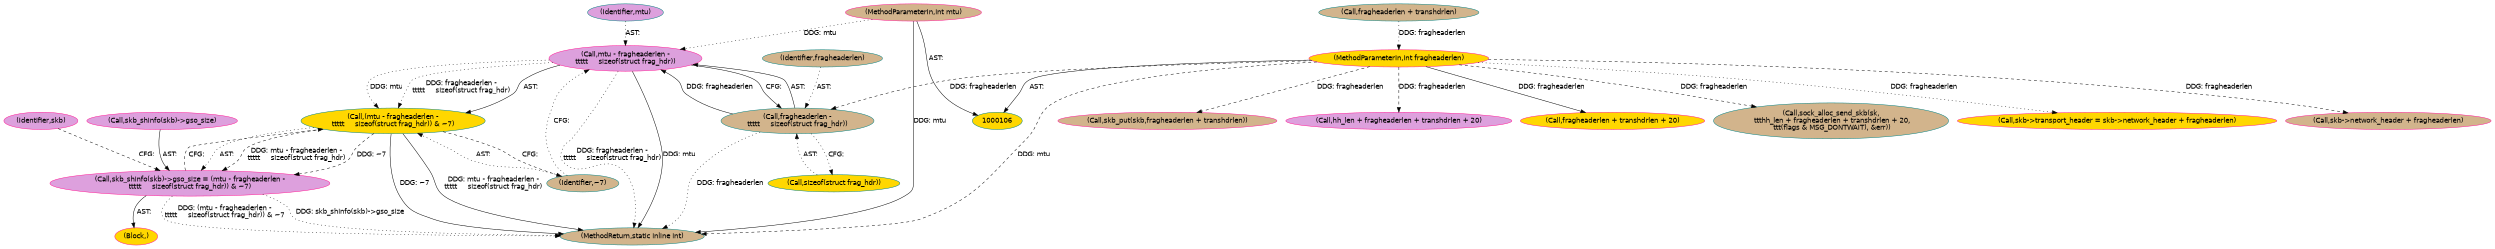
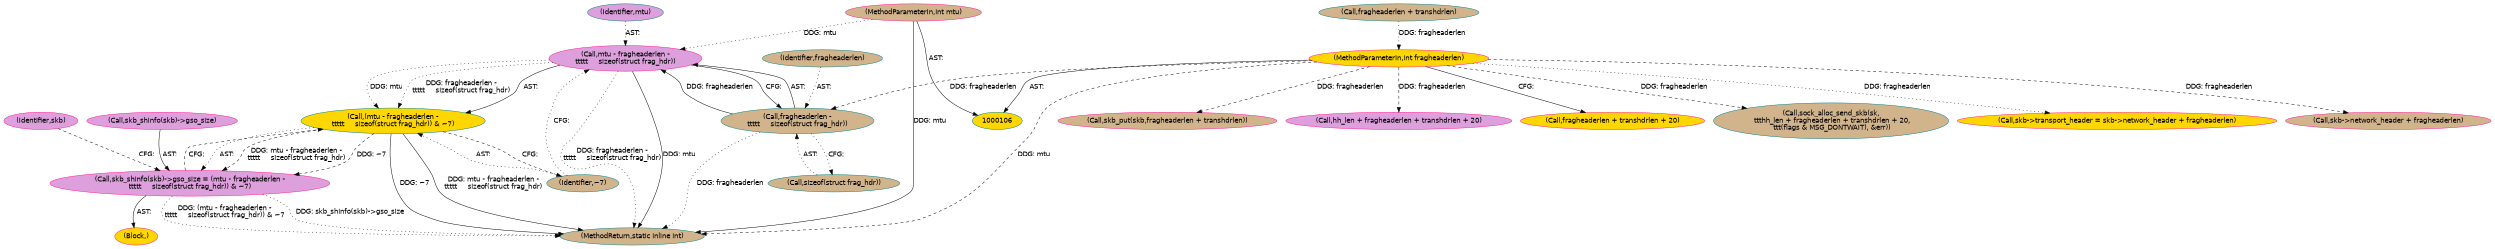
(1551, 87) -> (1527, 87)
(834, 183) -> (834, 183)
